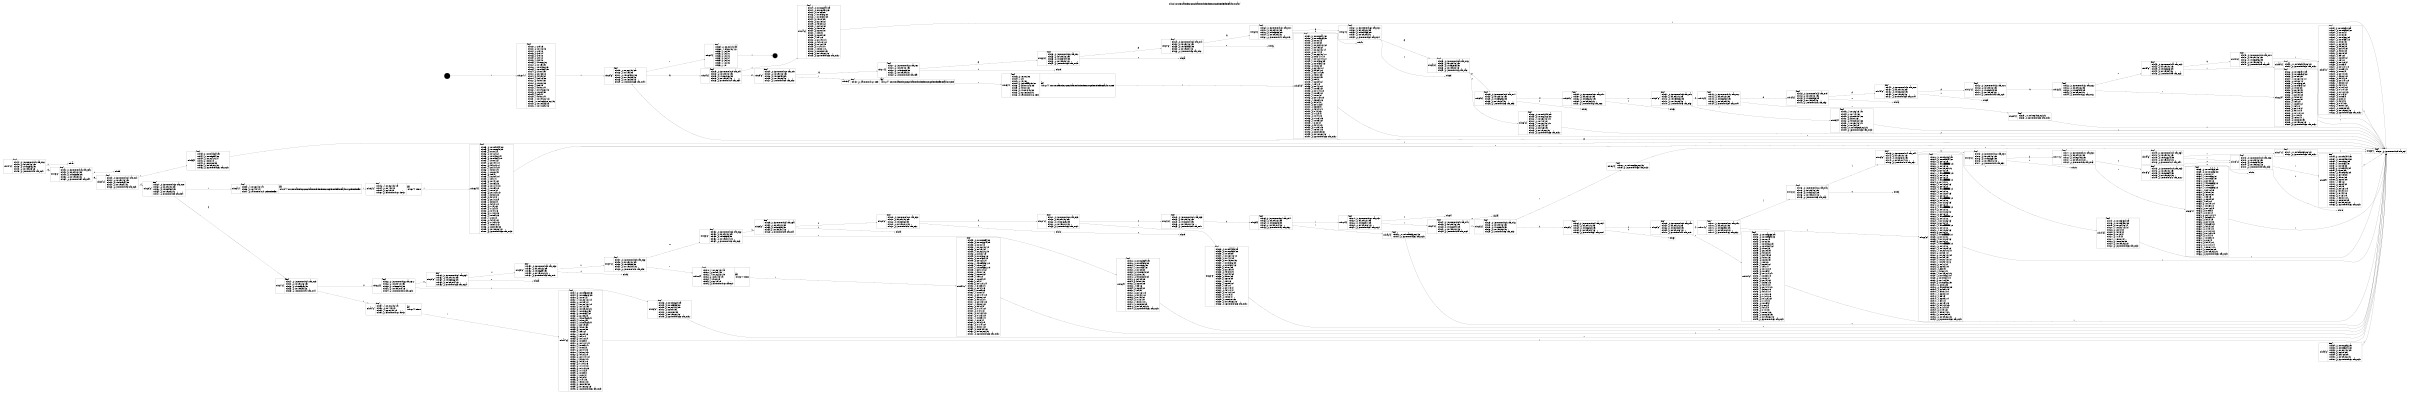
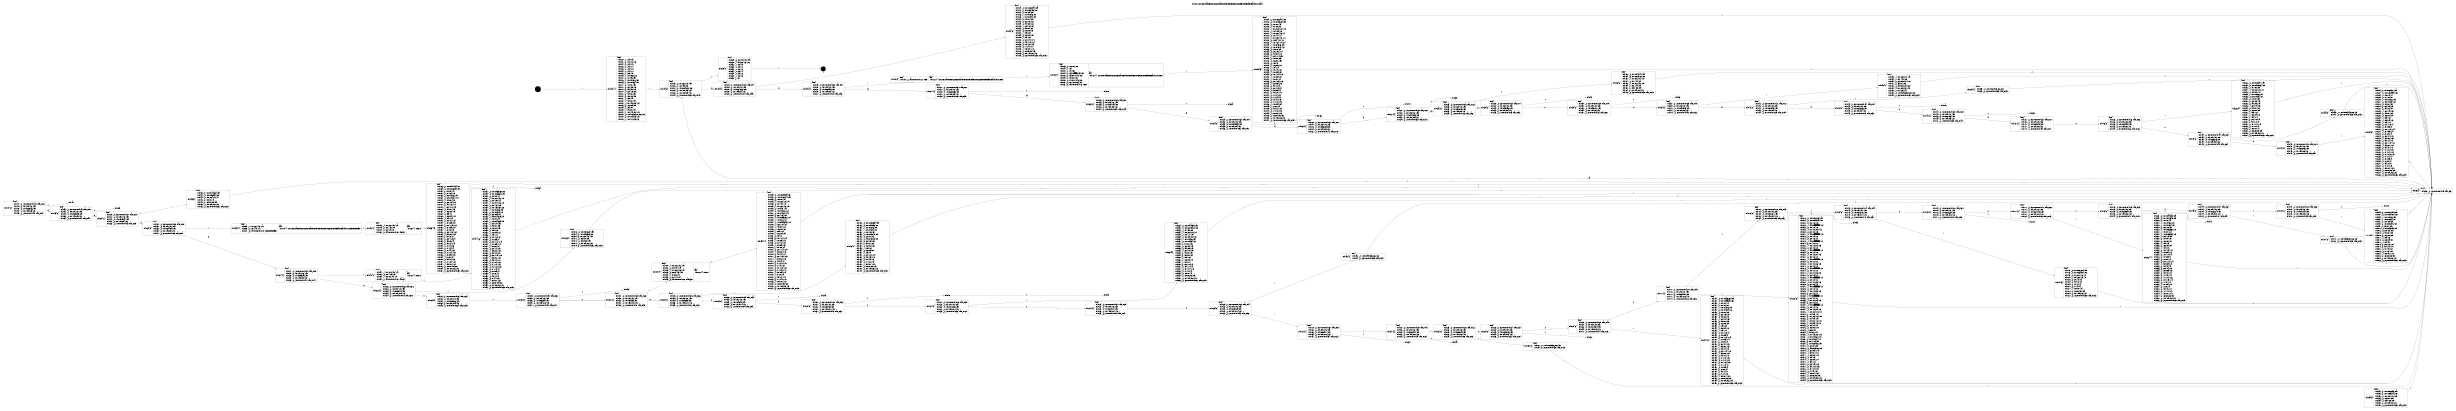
(2206, 163) -> (2164, 210)
(500, 281) -> (502, 187)
